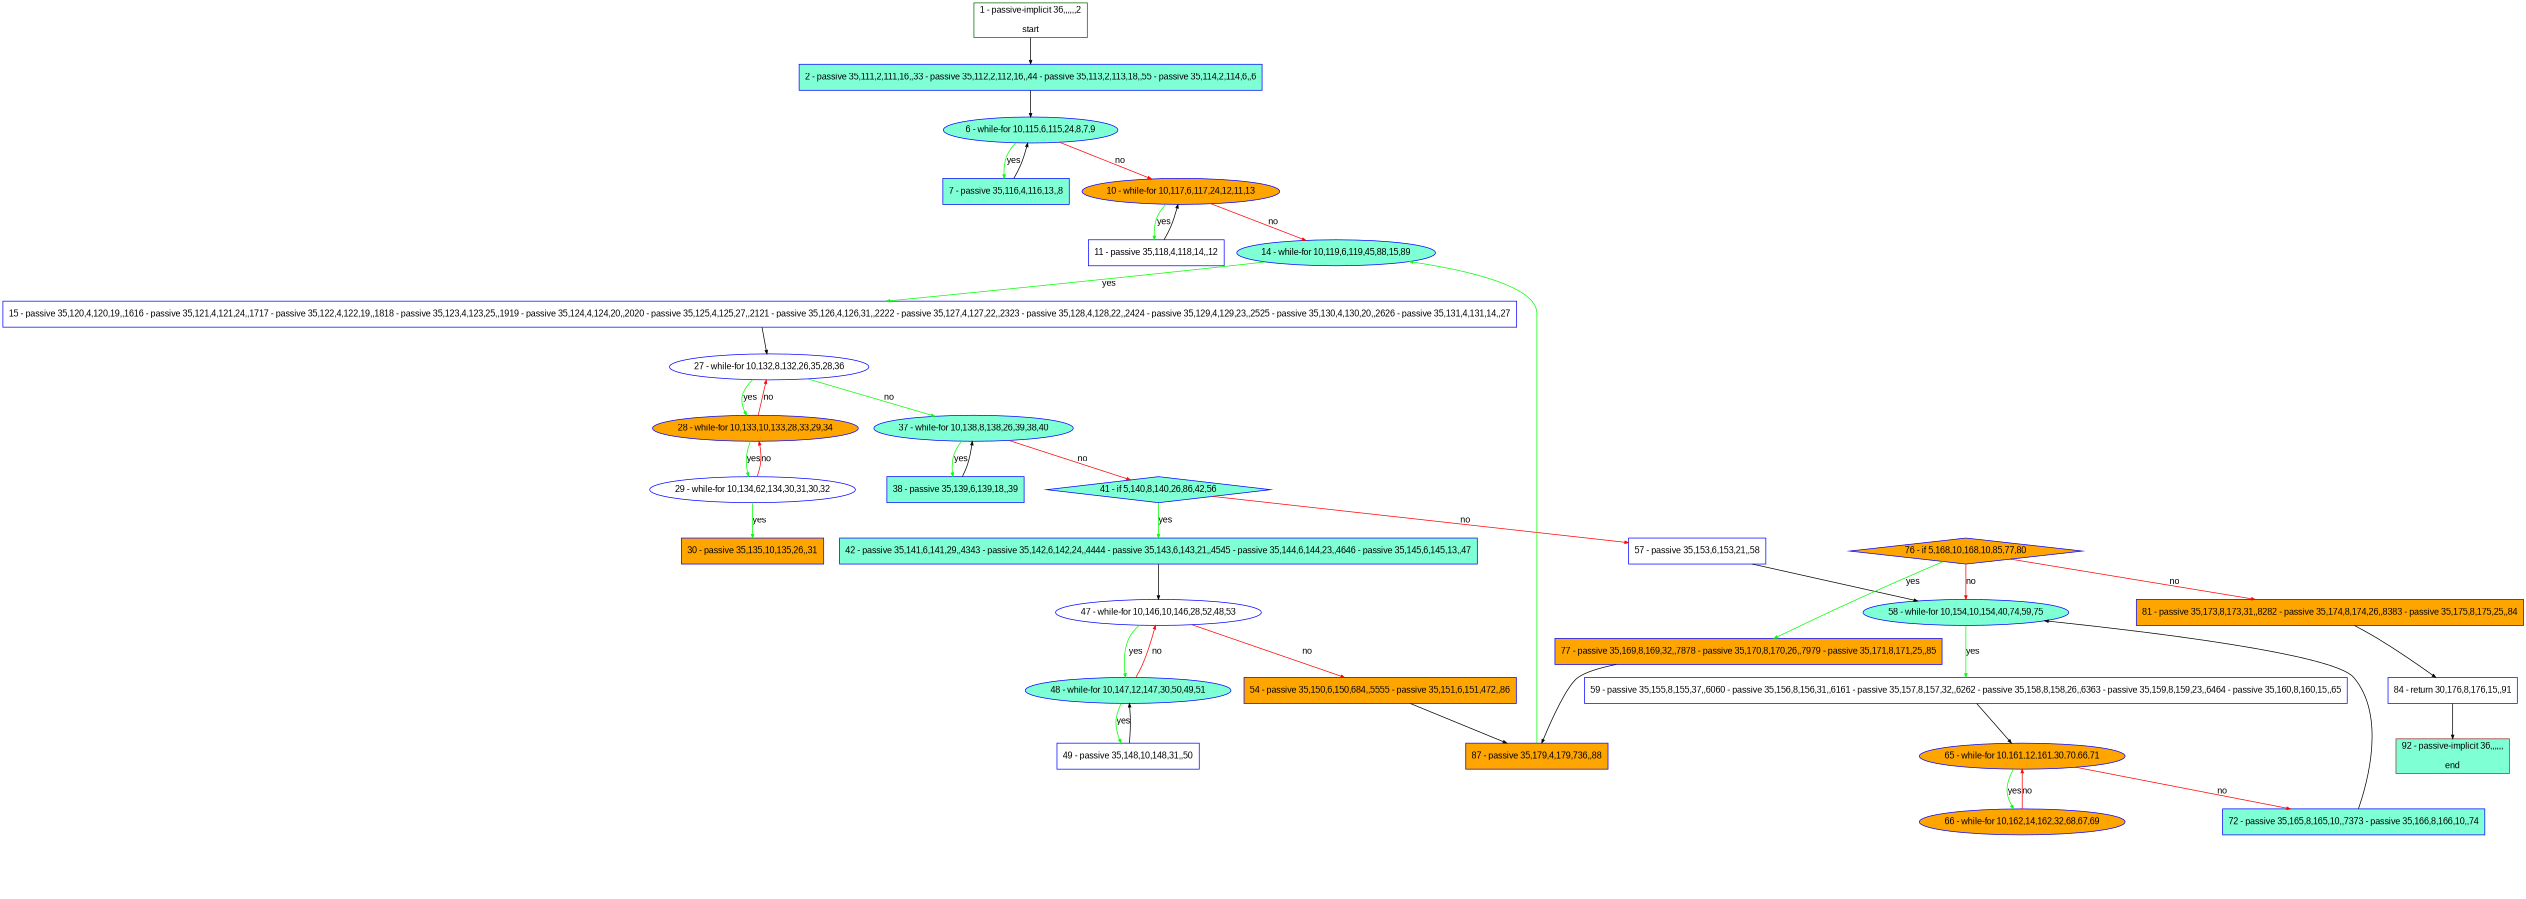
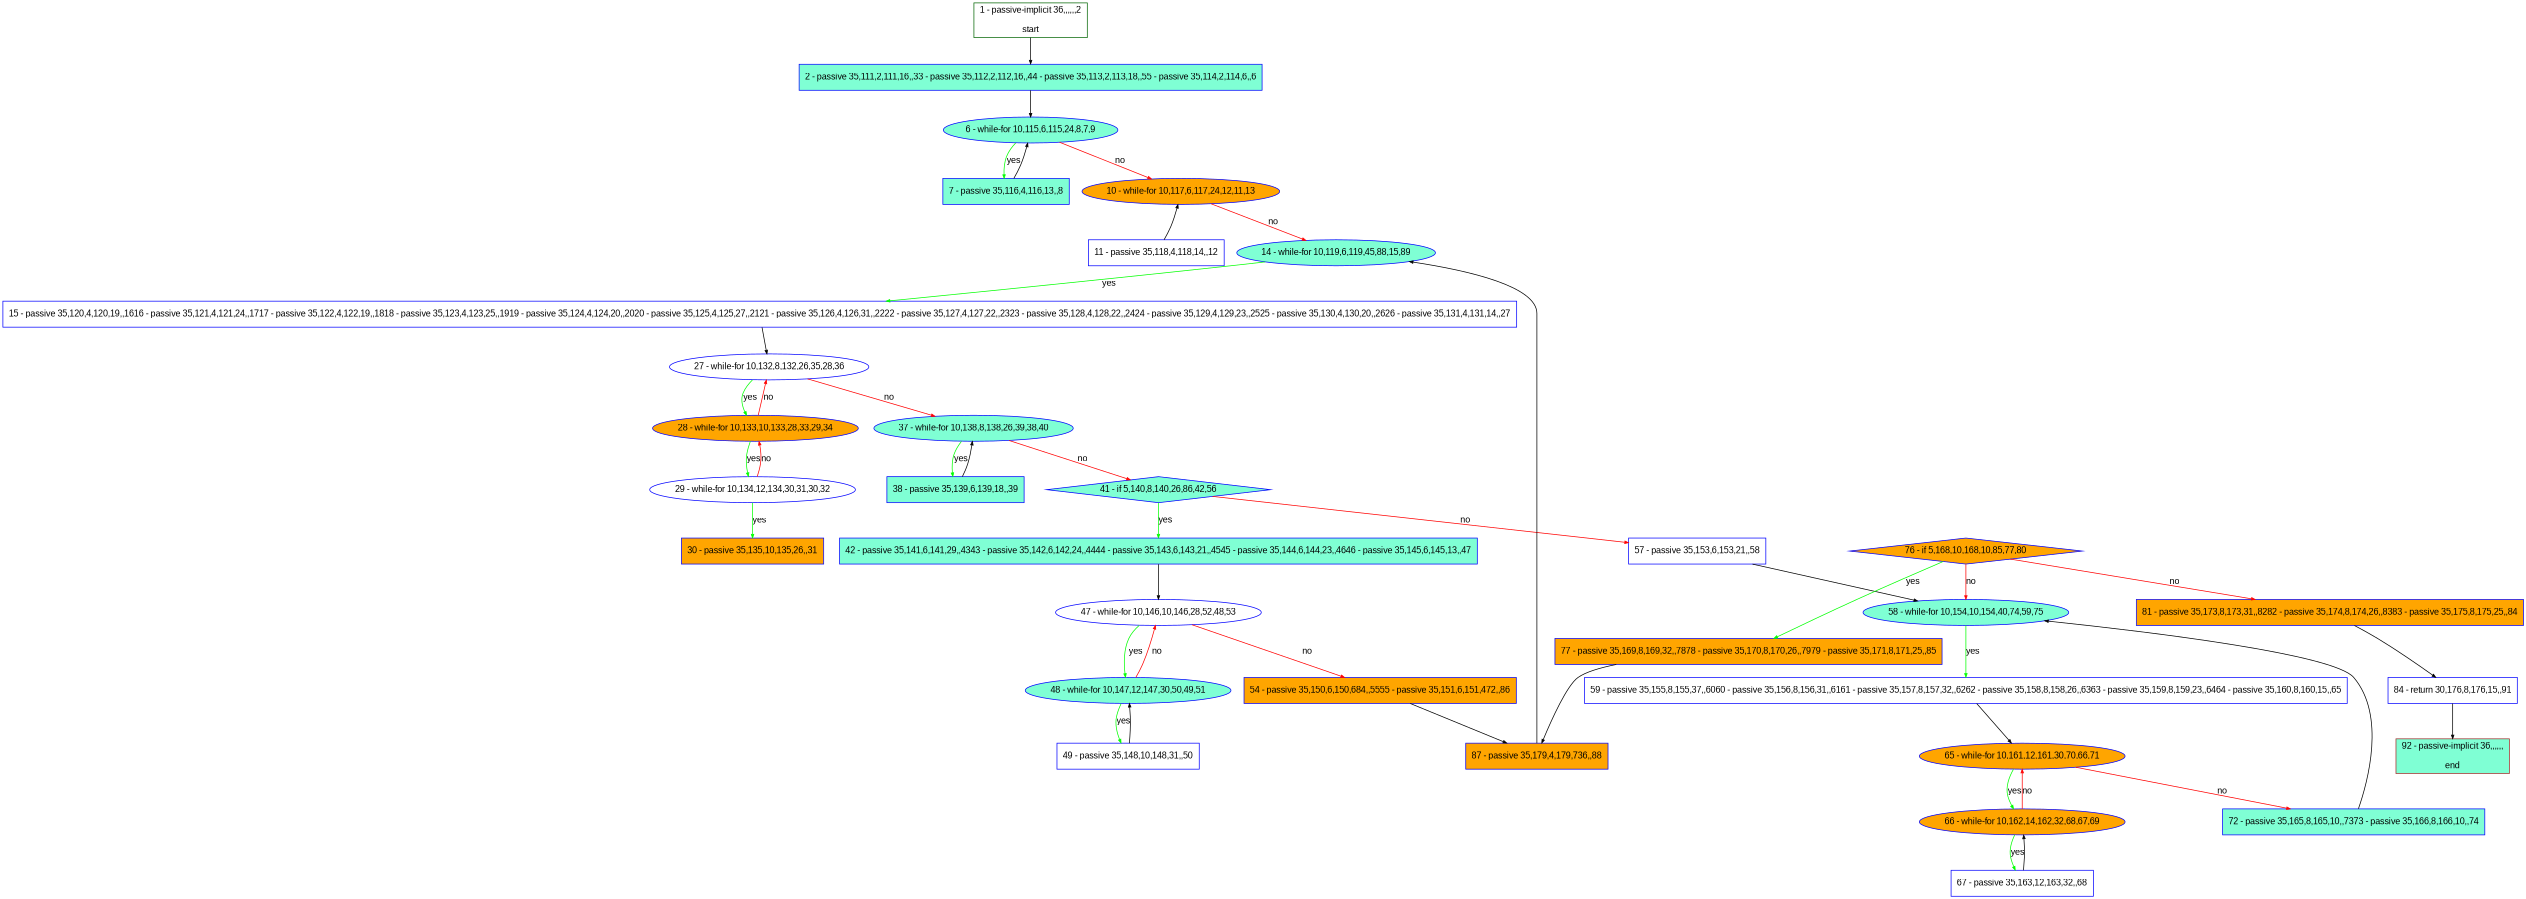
(1156, 219) -> none
(870, 397) -> (870, 397)
(1537, 458) -> (1537, 458)
(753, 490) -> (753, 490)
none -> (2022, 883)
